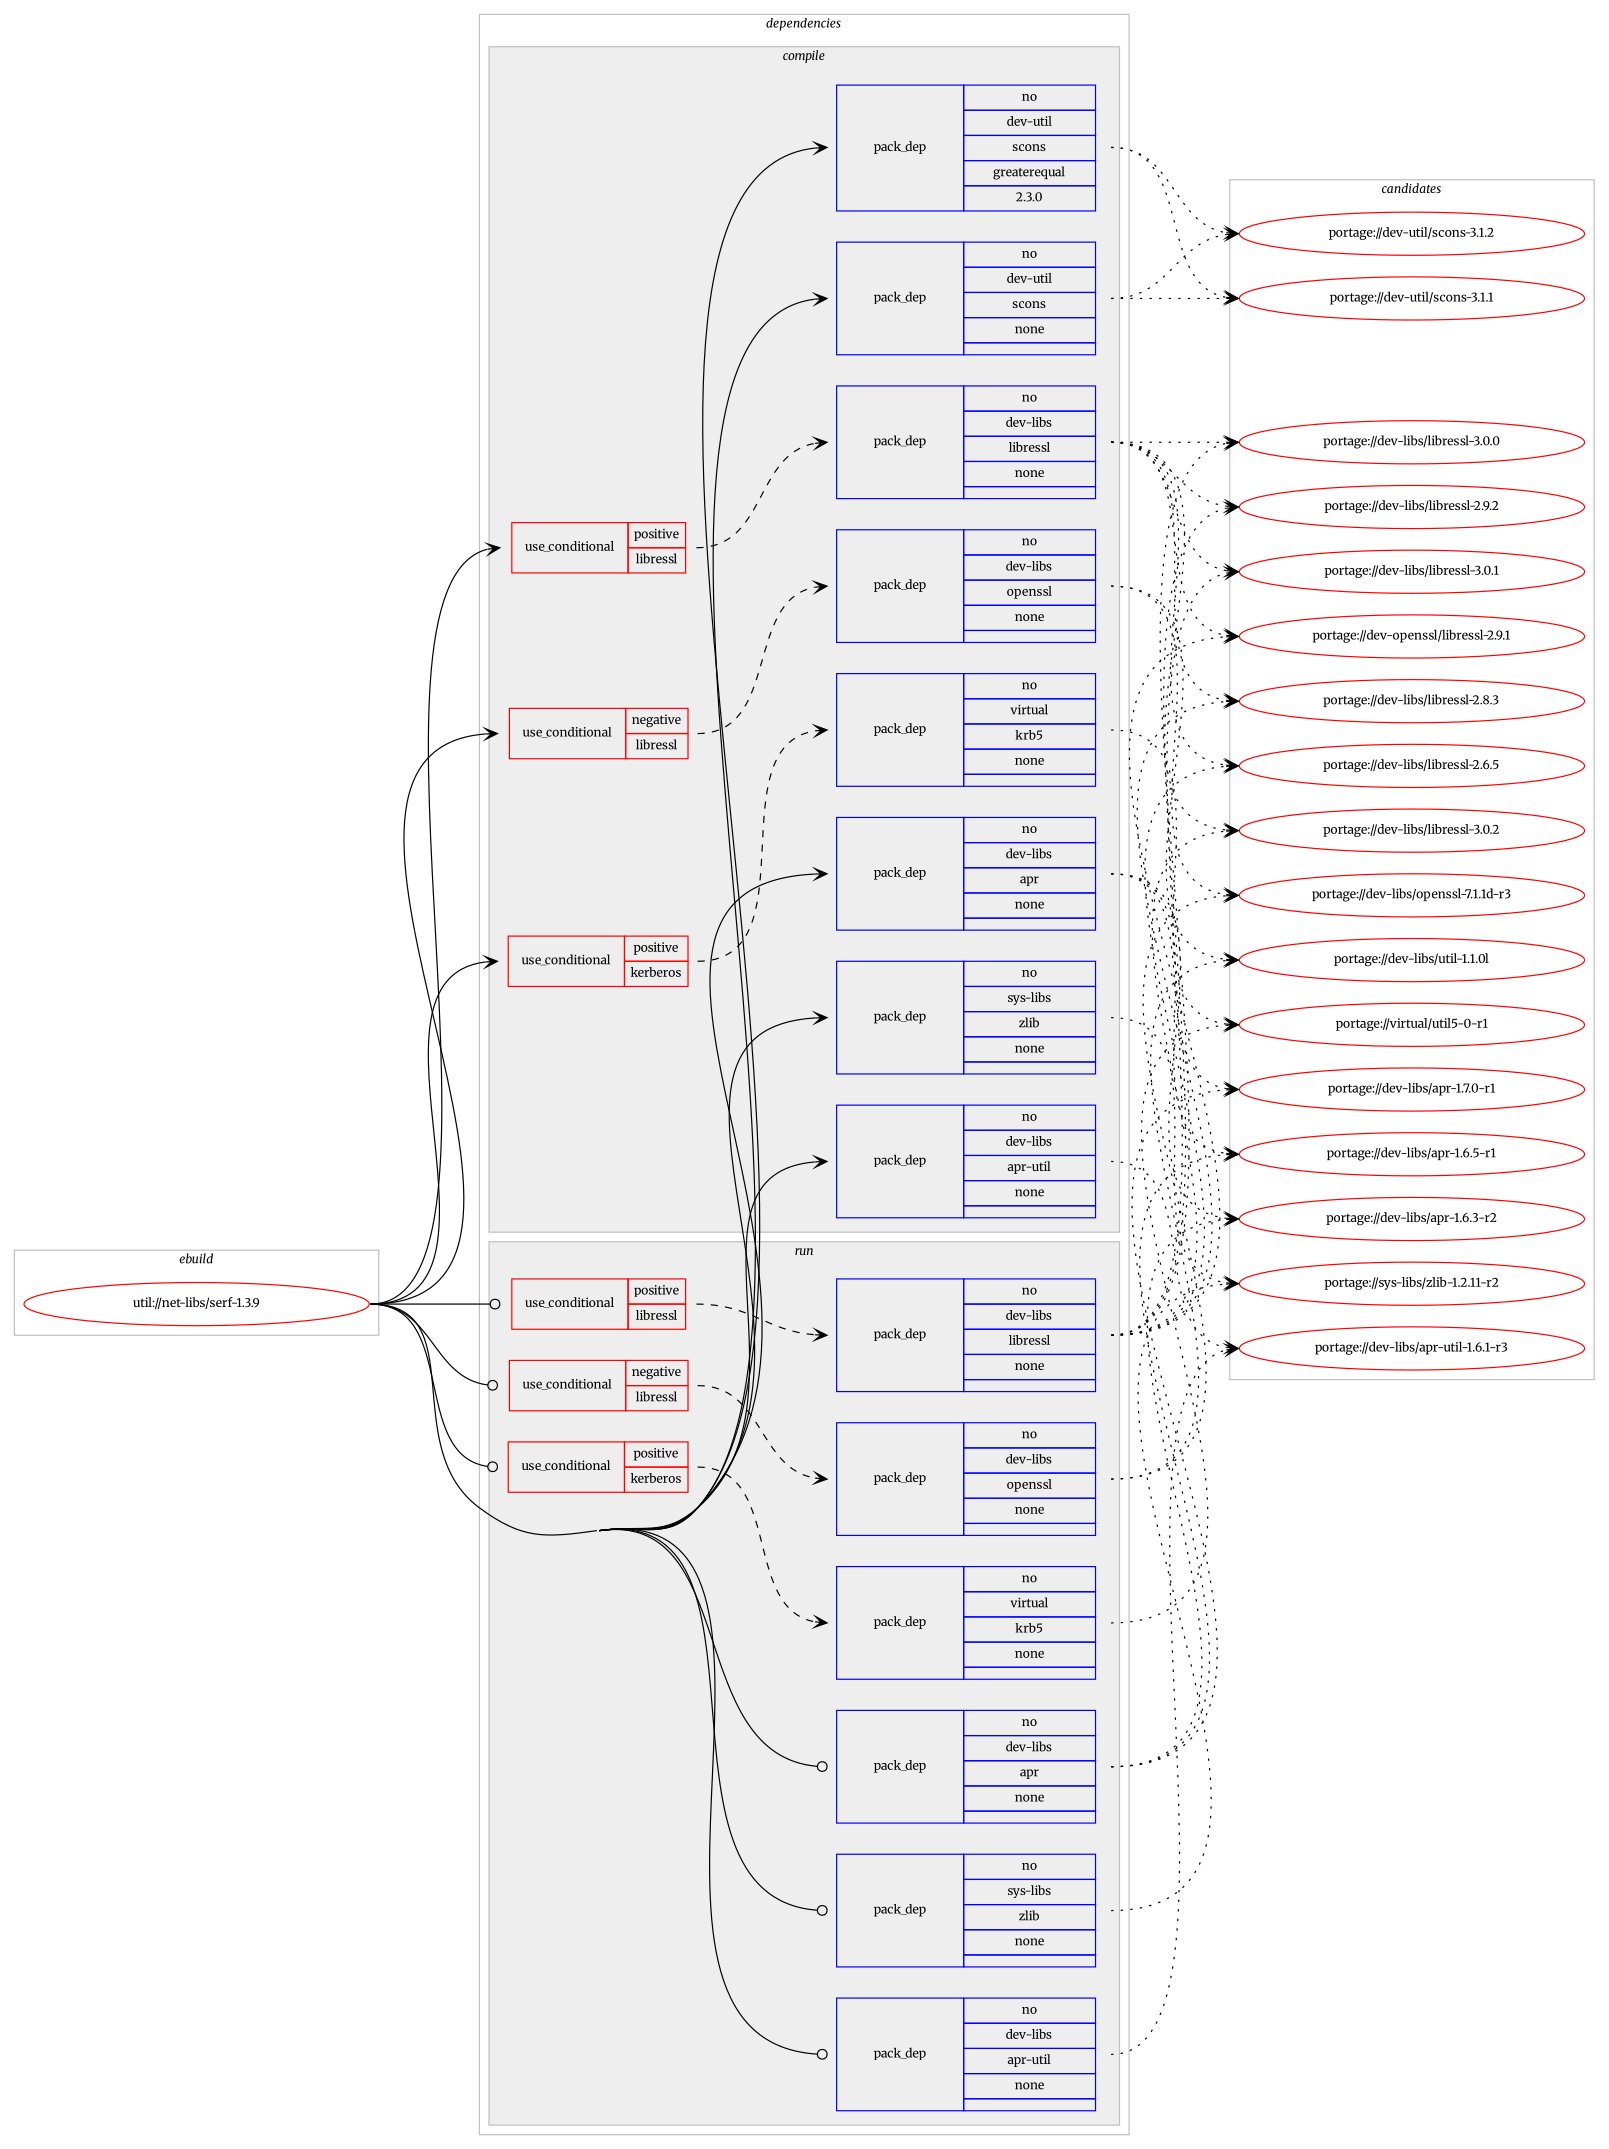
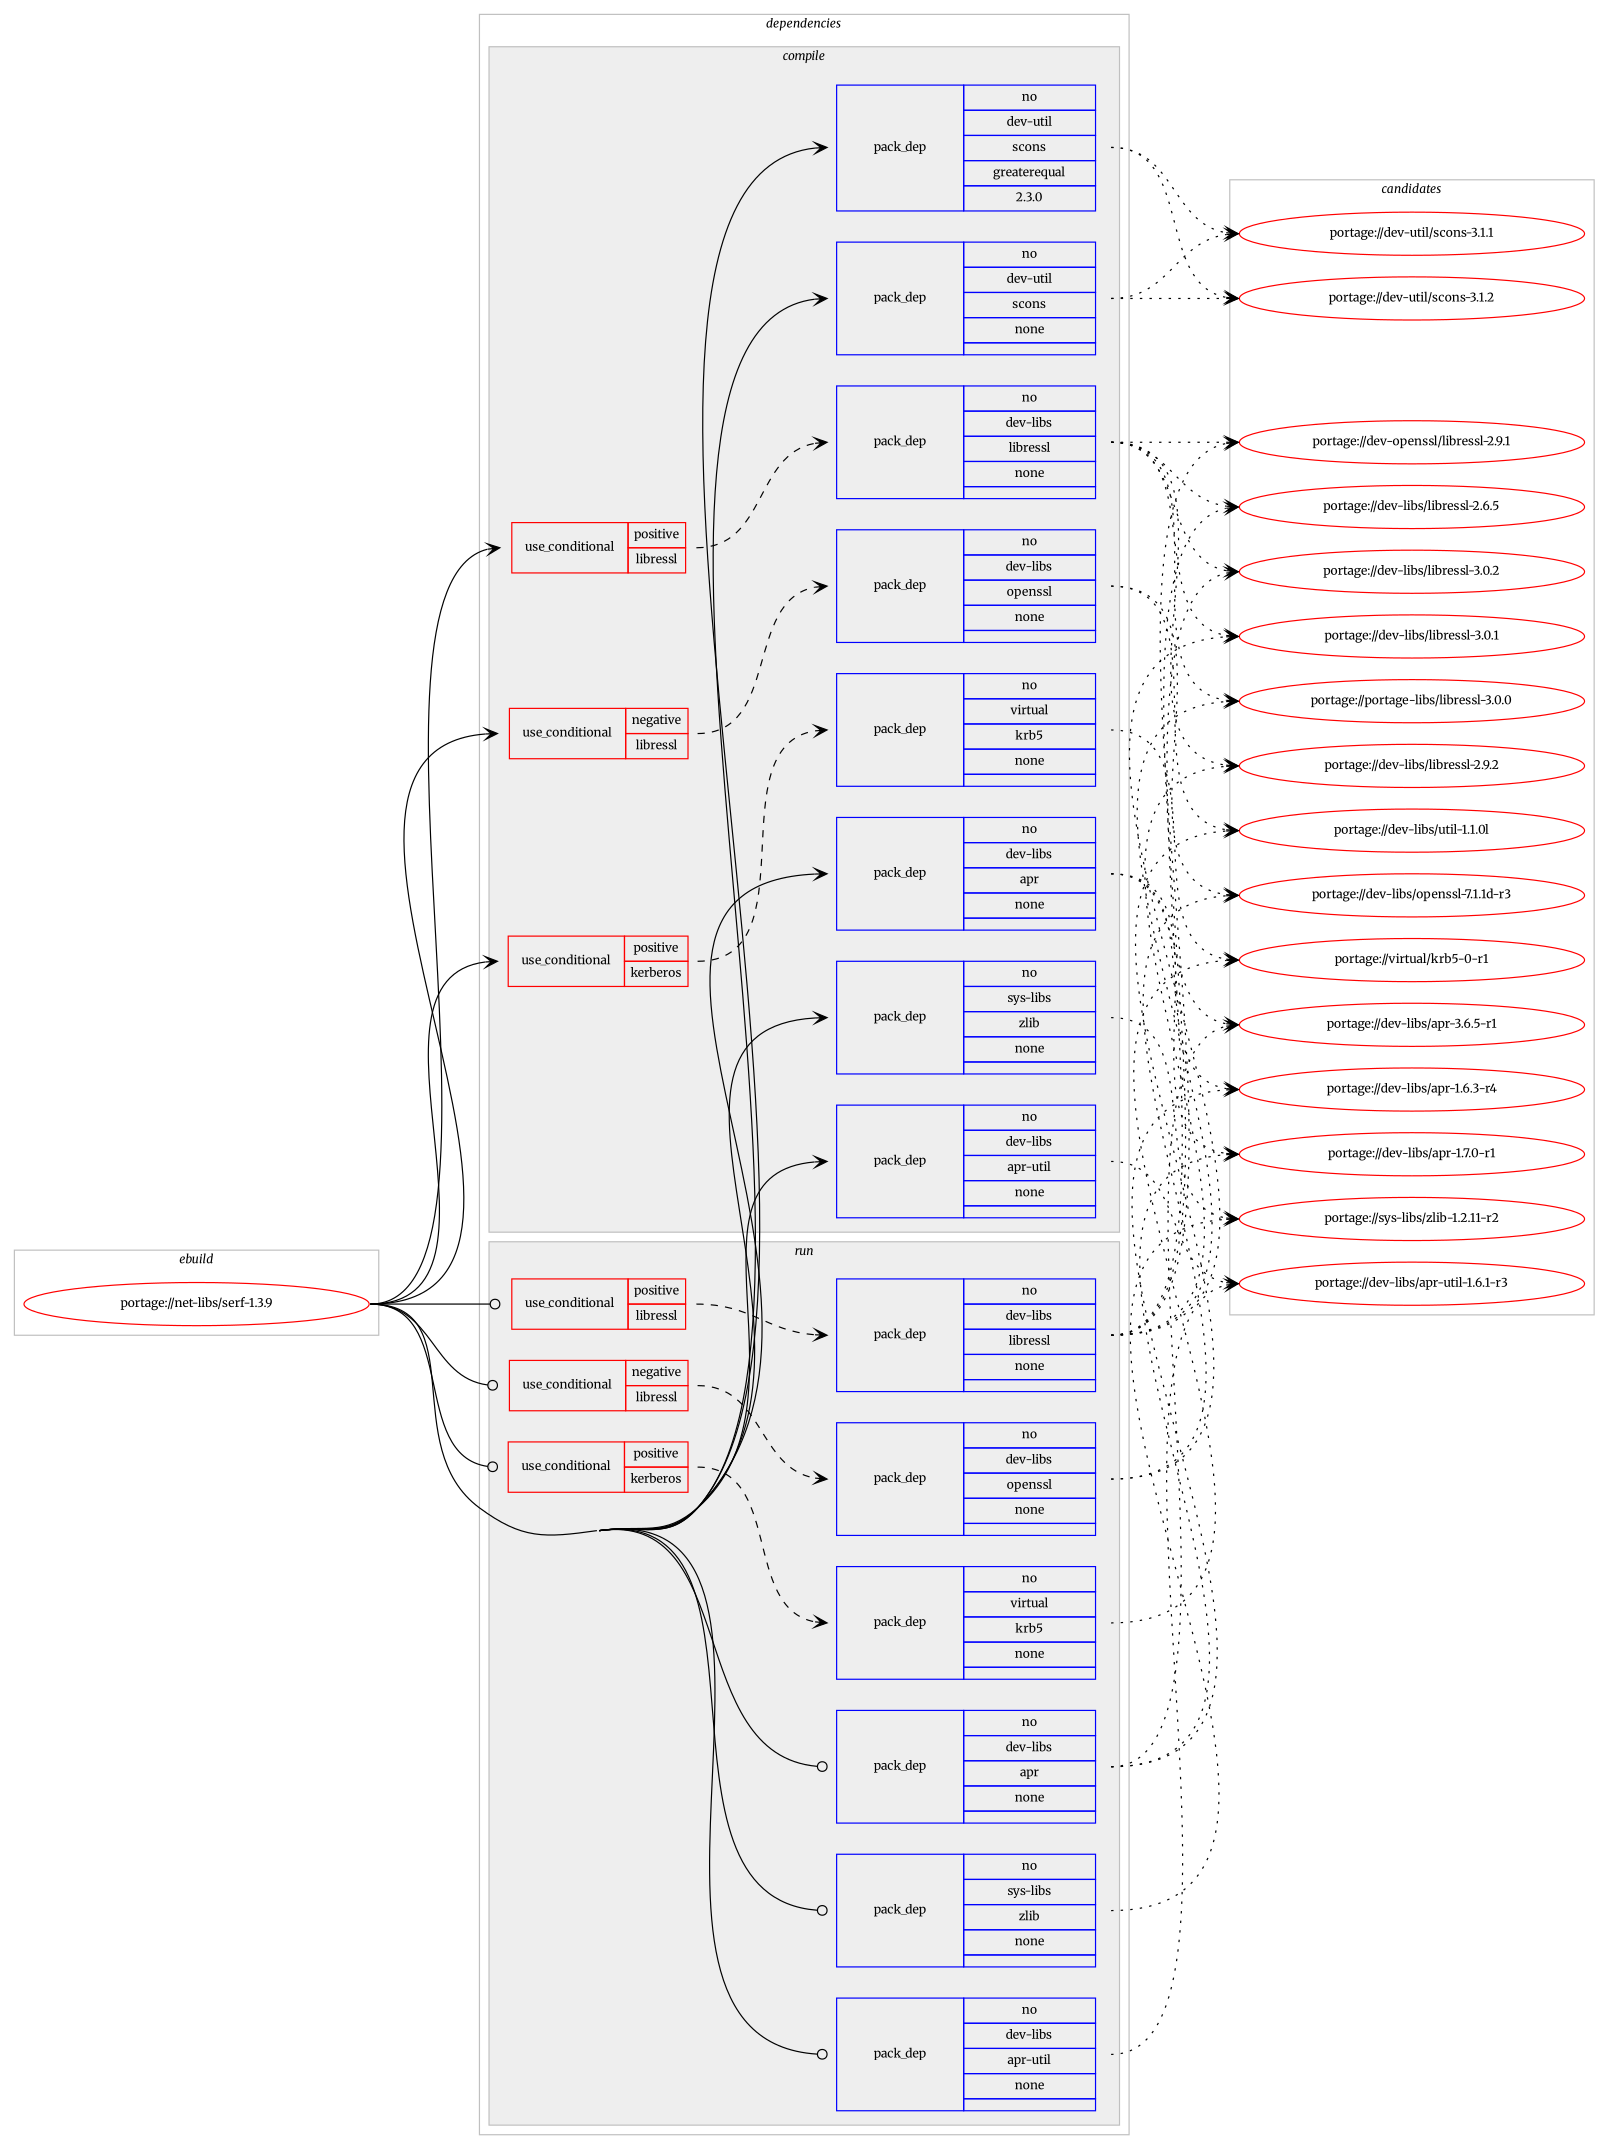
(1412, 442) -> (1412, 701)
(1412, 701) -> none
(1412, 1025) -> (1412, 960)
(1412, 1154) -> (1412, 1025)
(1412, 1219) -> (1412, 1090)
(197, 1304) -> (197, 1304)
